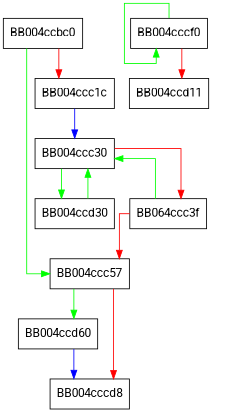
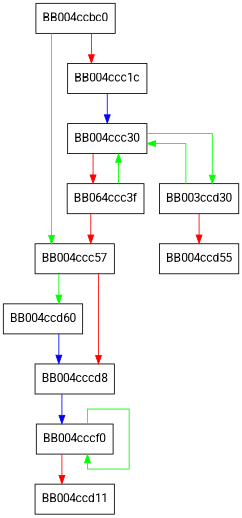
(75, 214) -> (199, 199)
none -> (199, 259)
none -> (62, 405)
